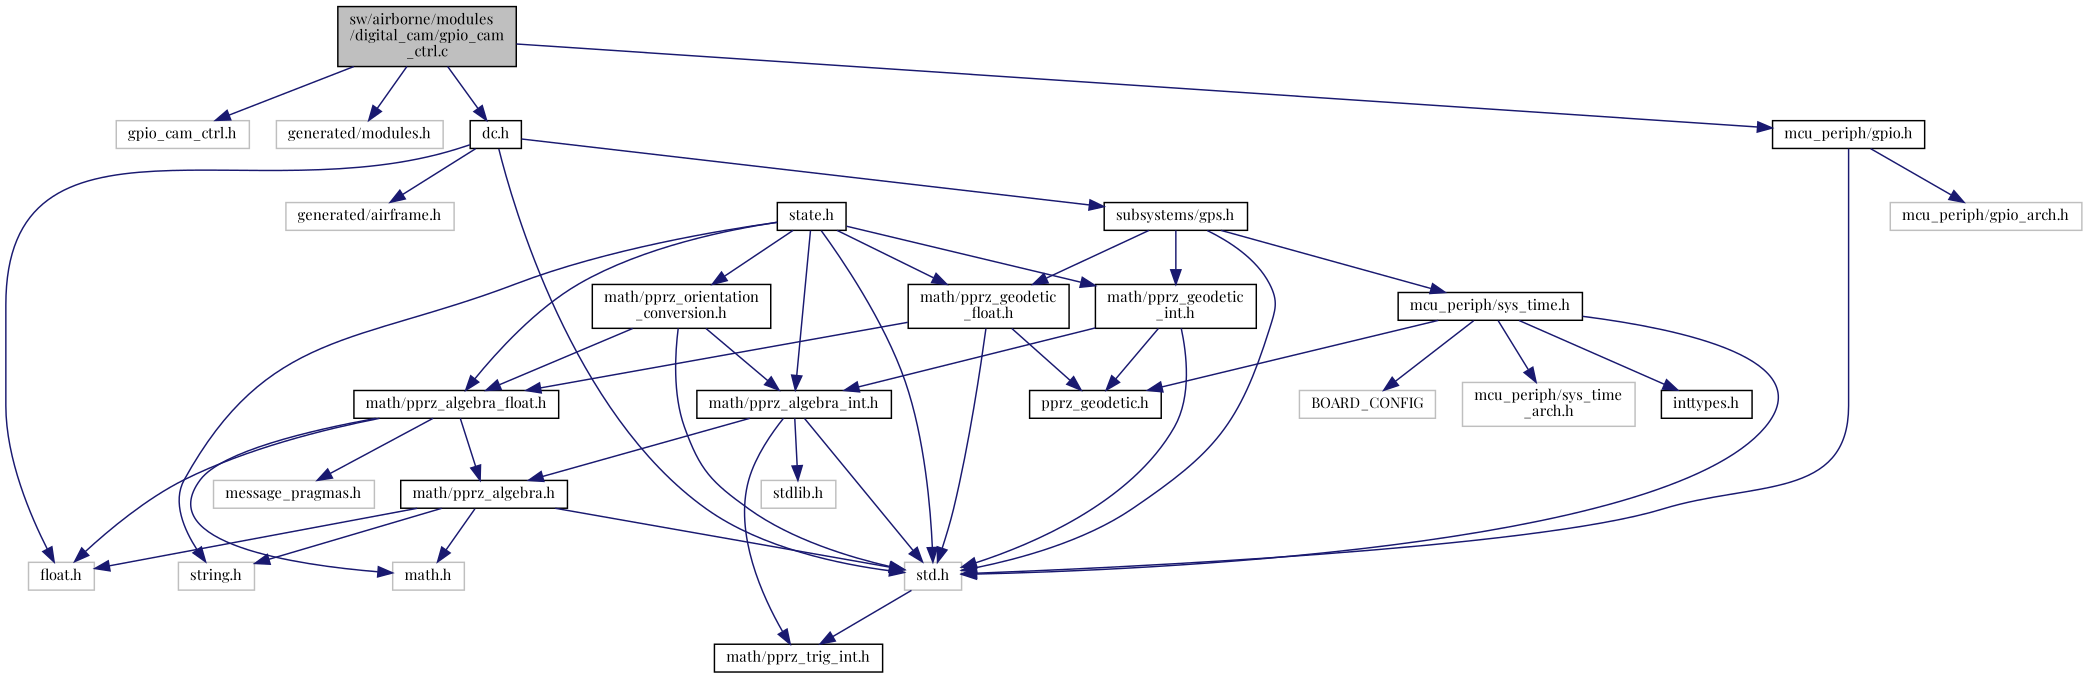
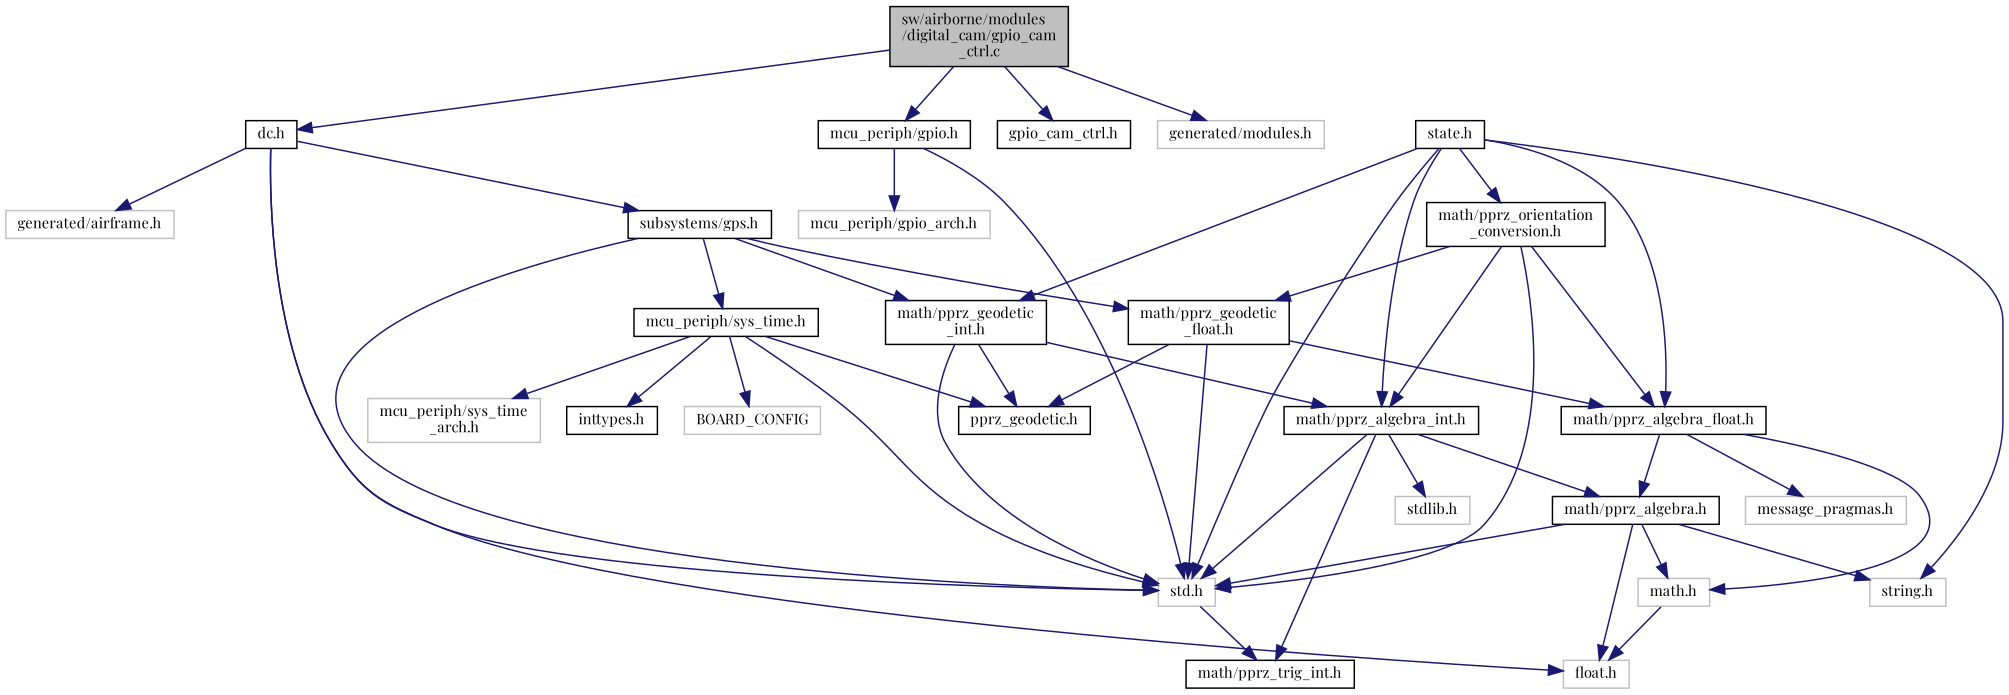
(183, 135) -> (1064, 135)
(885, 254) -> (1370, 271)
(170, 487) -> (1640, 628)
